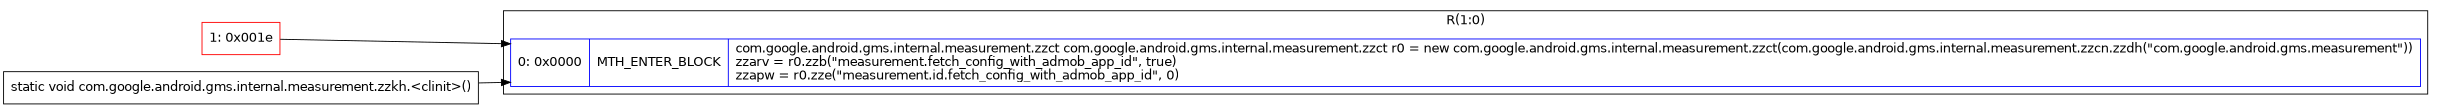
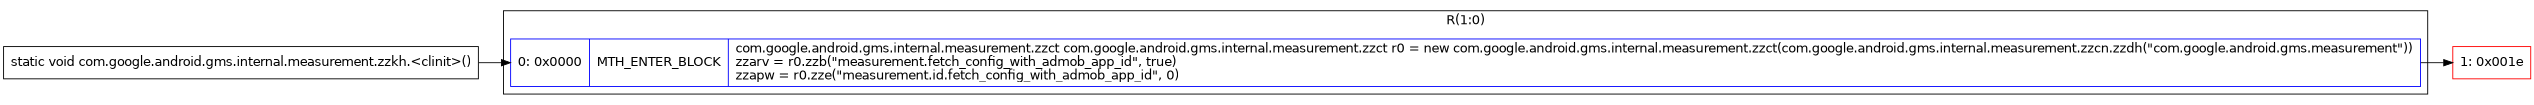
(391, 41) -> (2433, 63)
